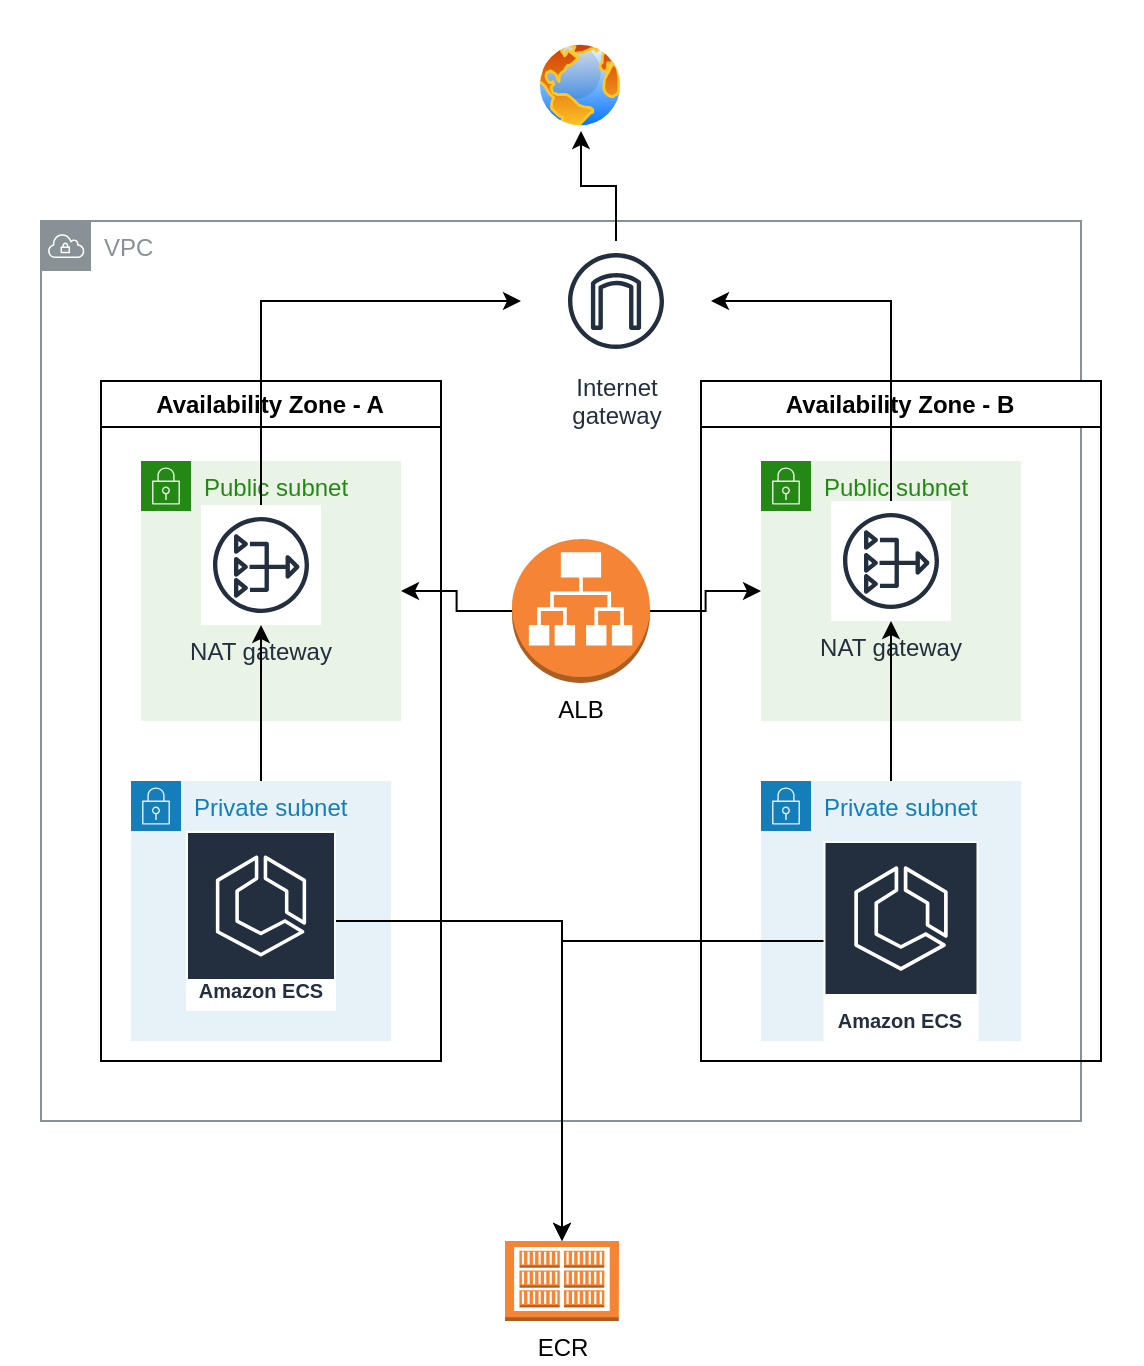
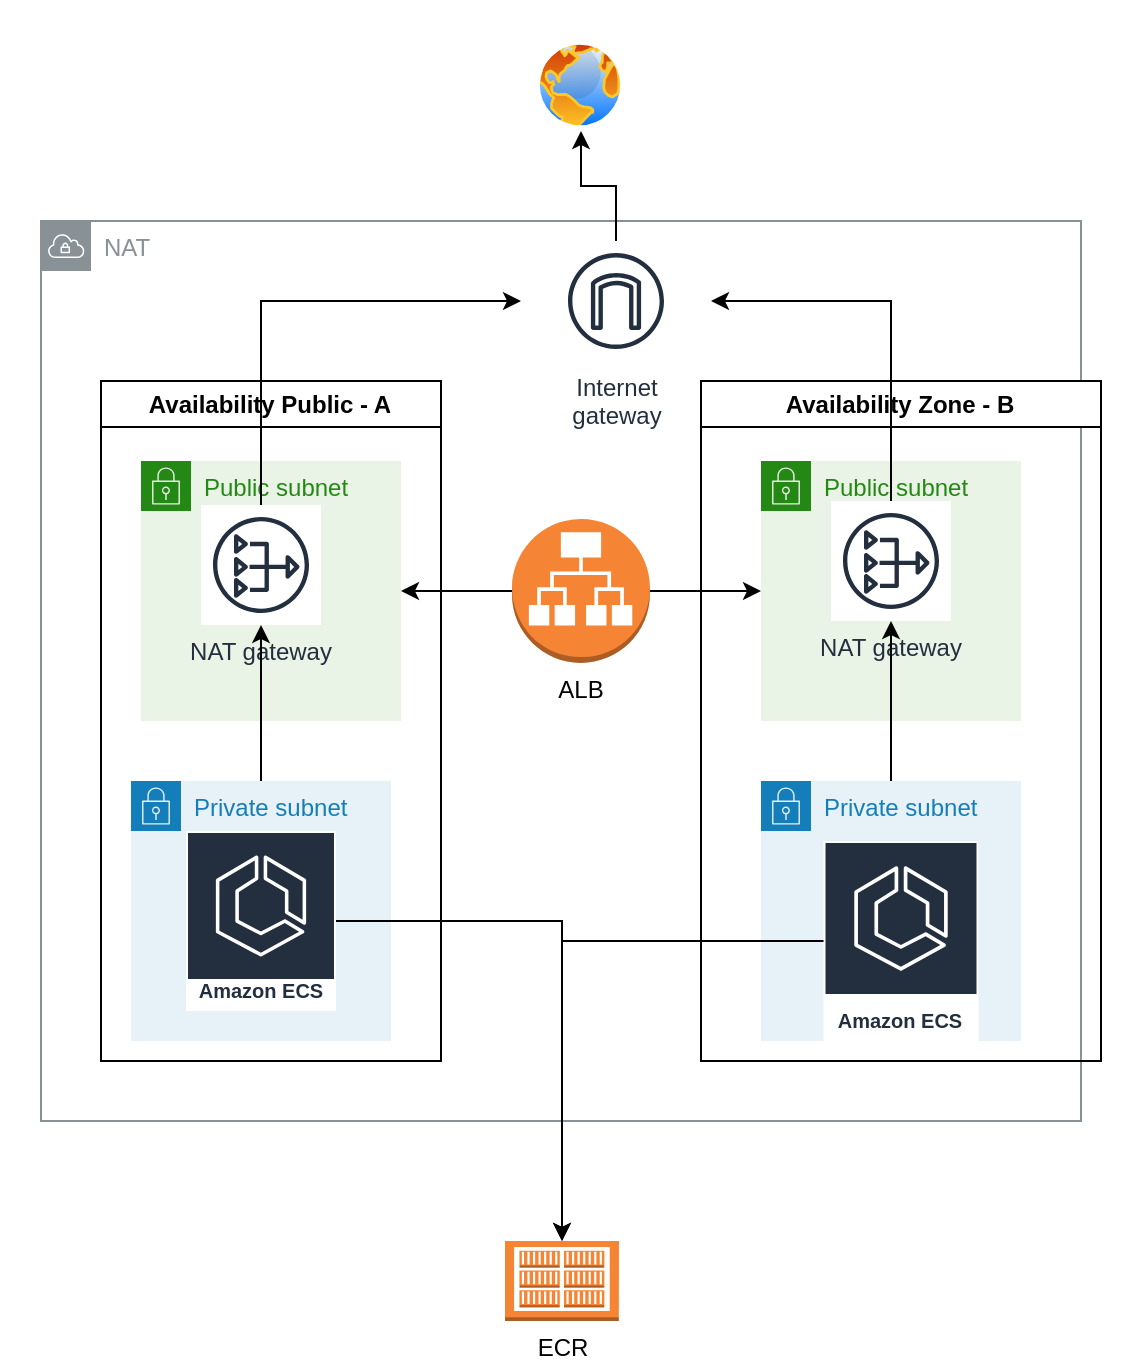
(125, 249) -> (125, 249)
(270, 405) -> (270, 405)
(581, 611) -> (581, 591)
